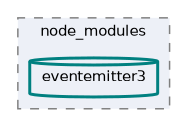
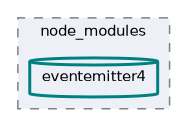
(94, 77) -> (94, 77)
